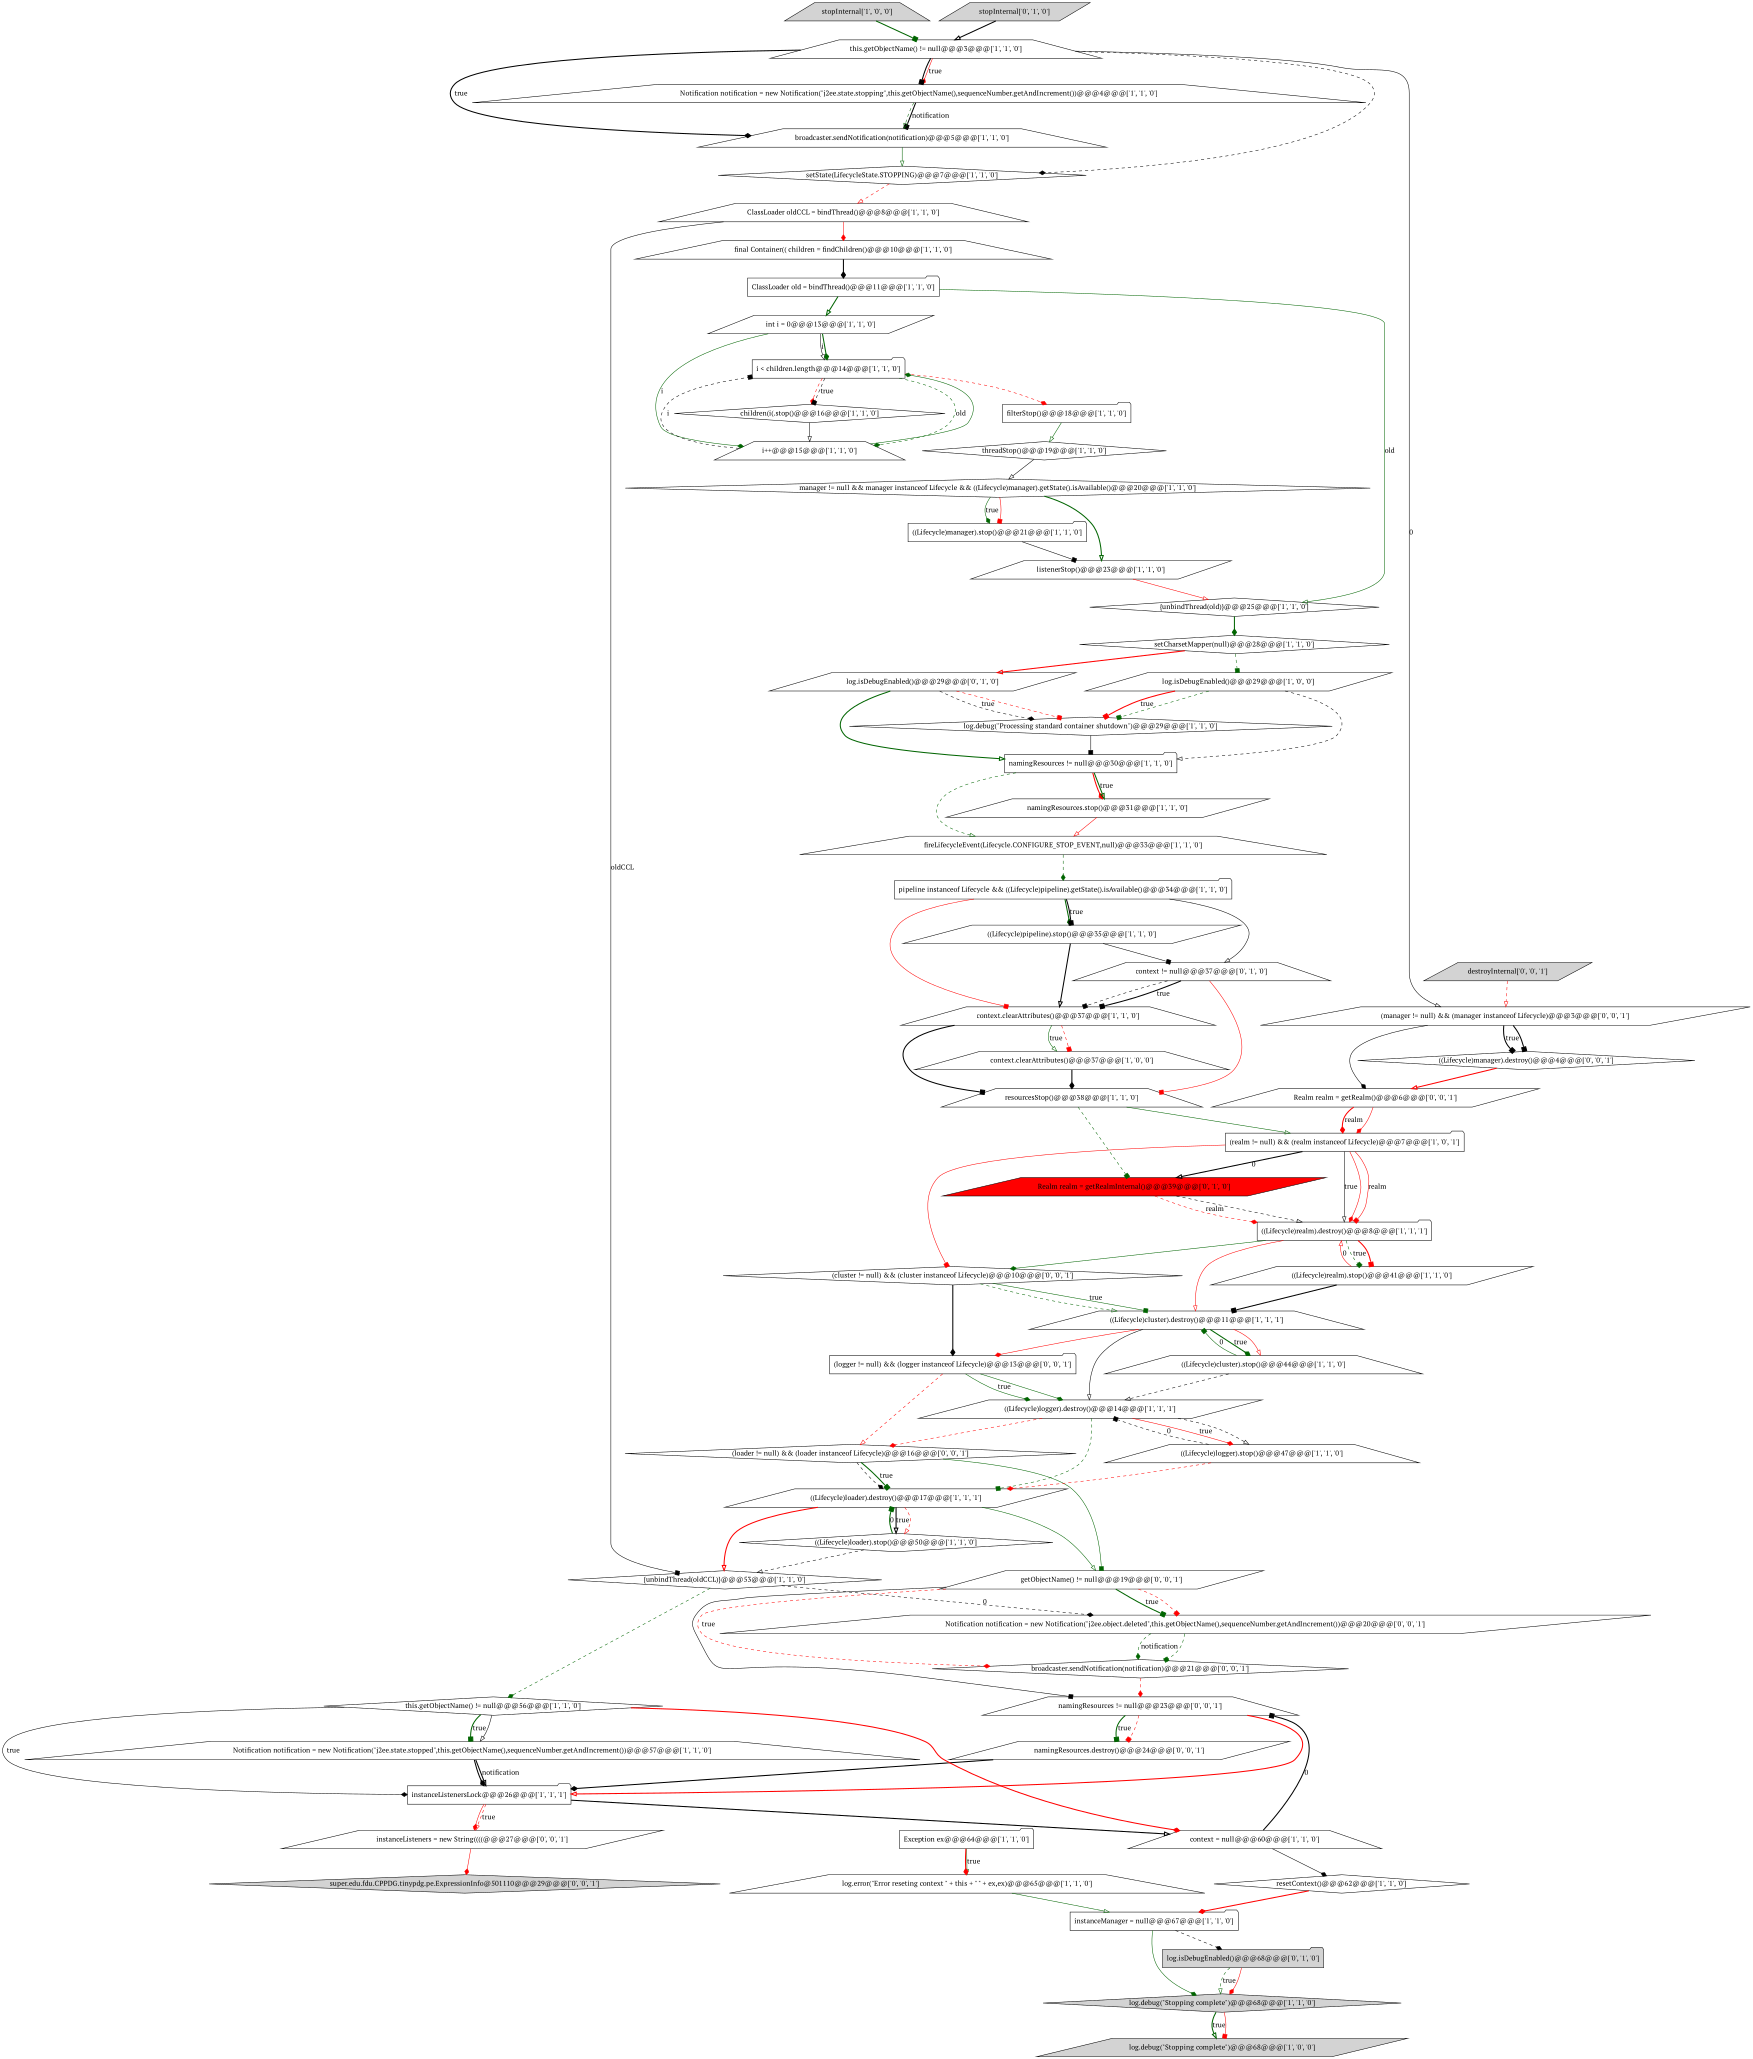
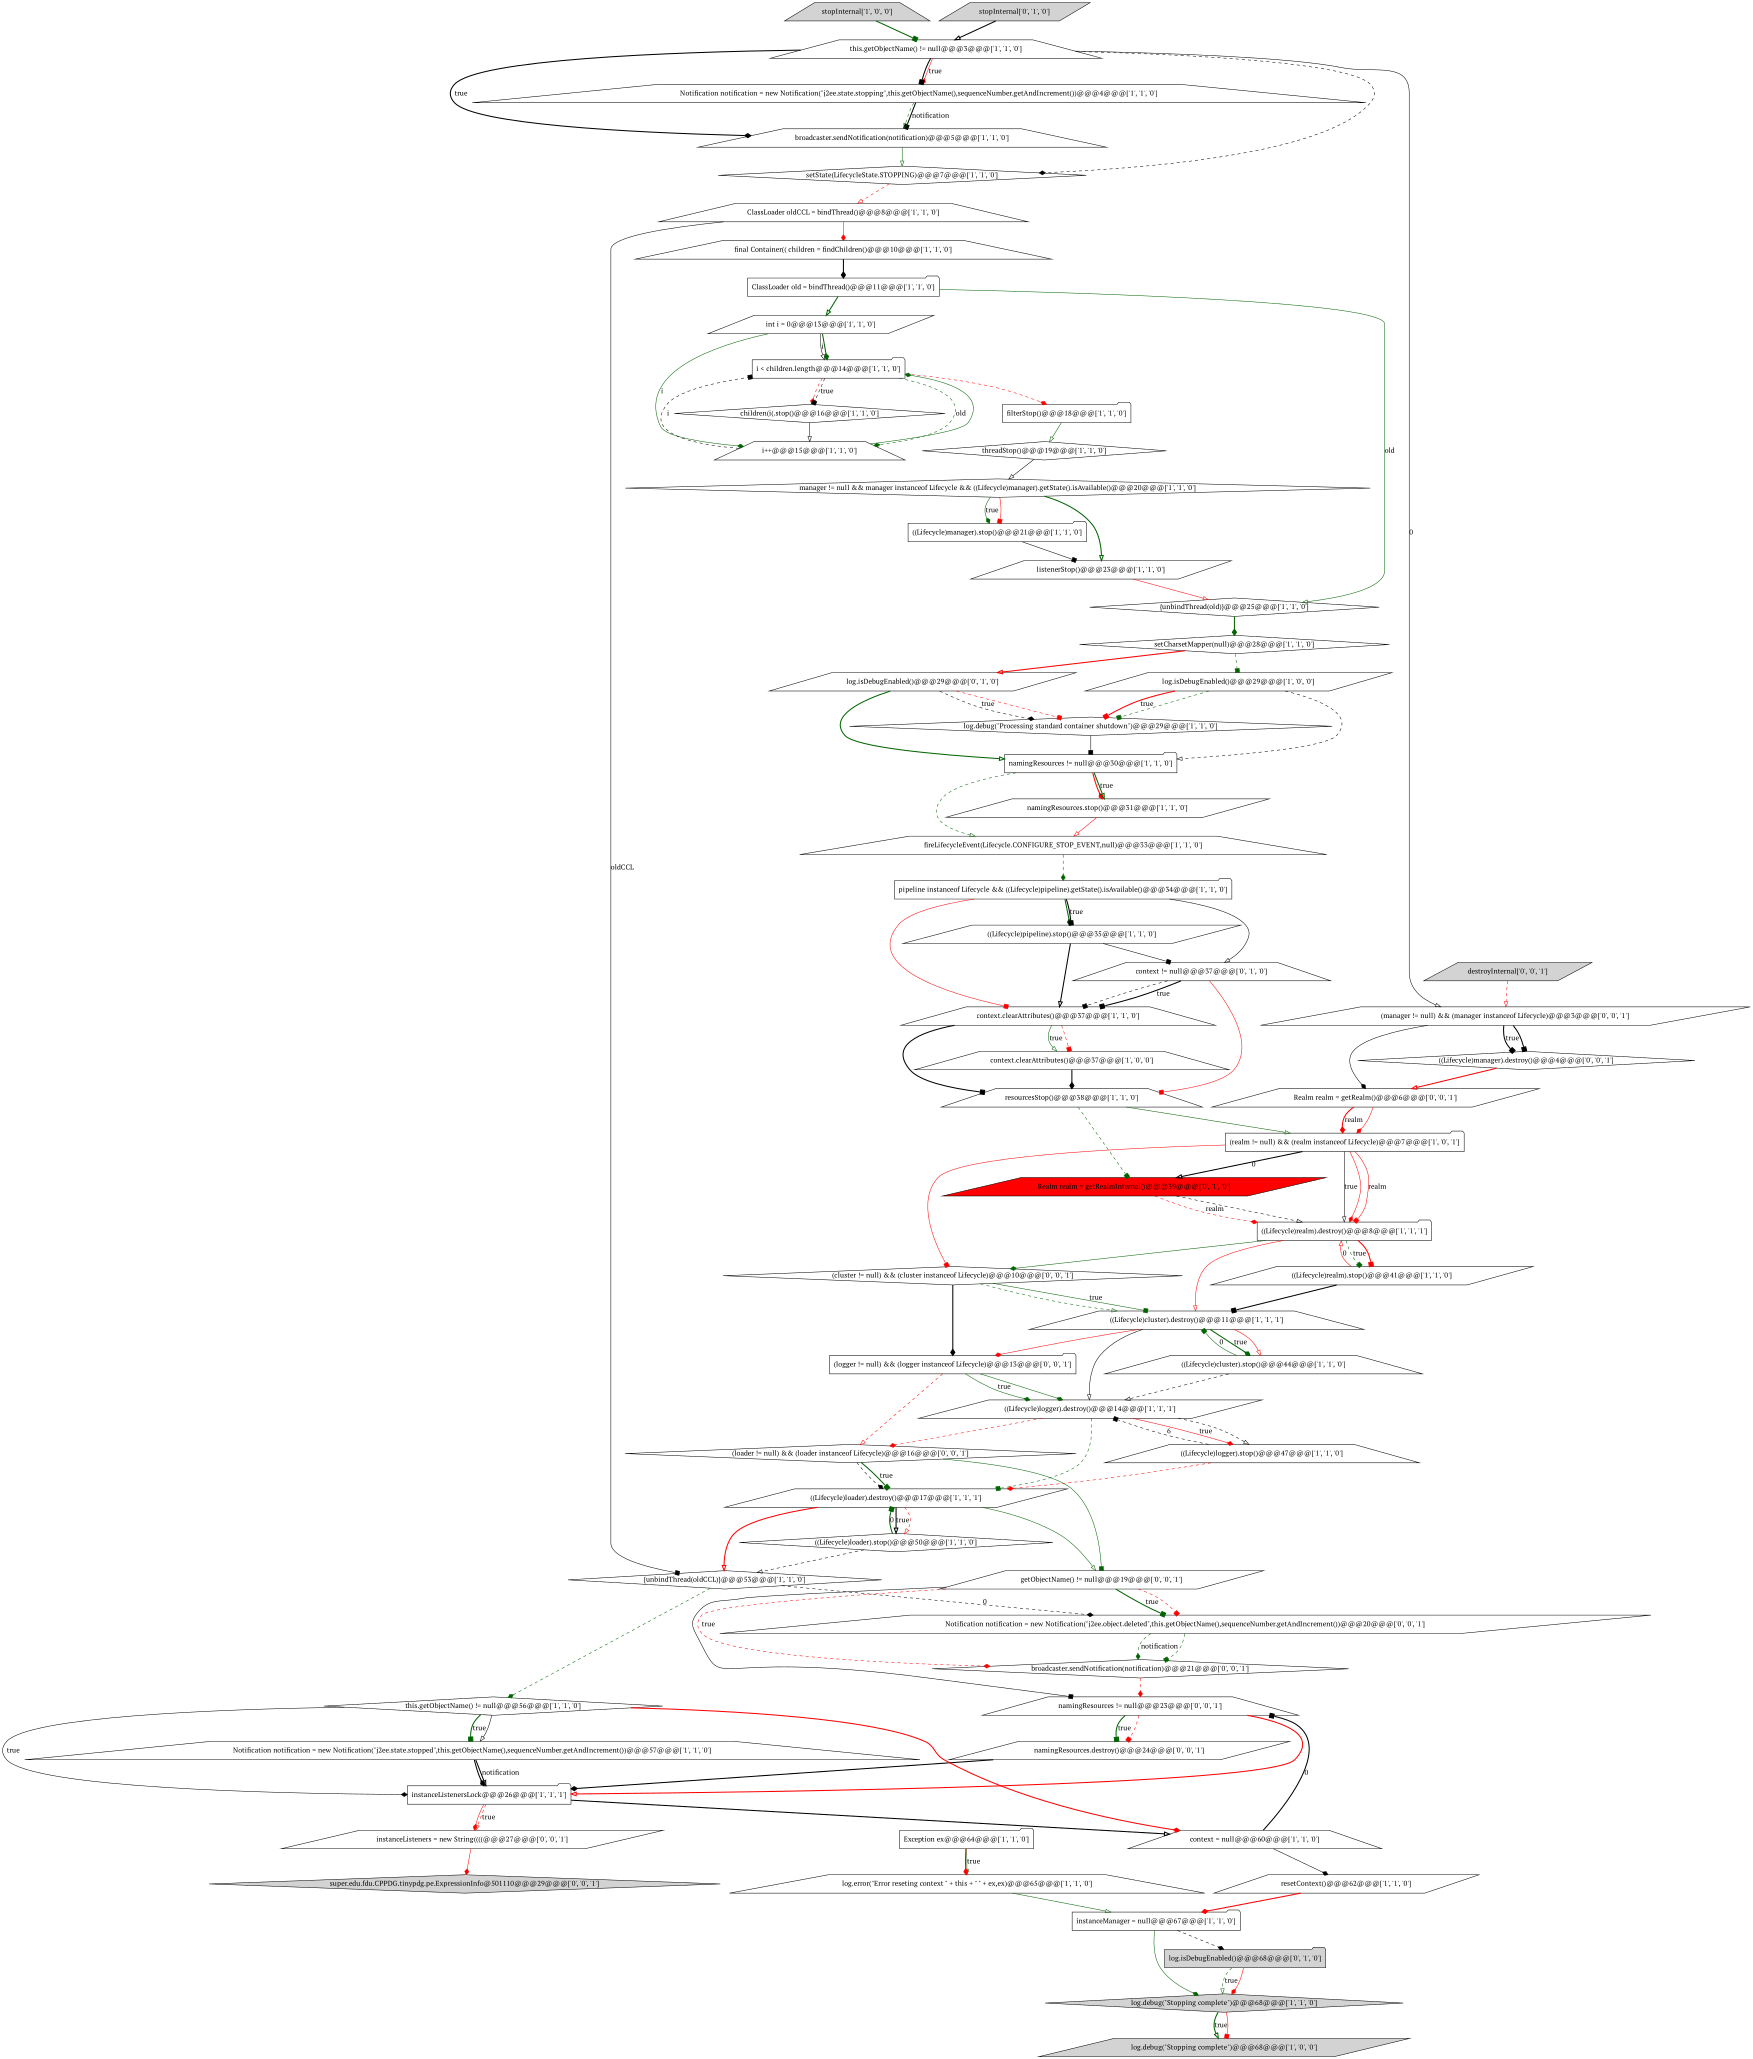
(1169, 1431) -> (1169, 1431)
(1342, 1884) -> (1346, 1884)
